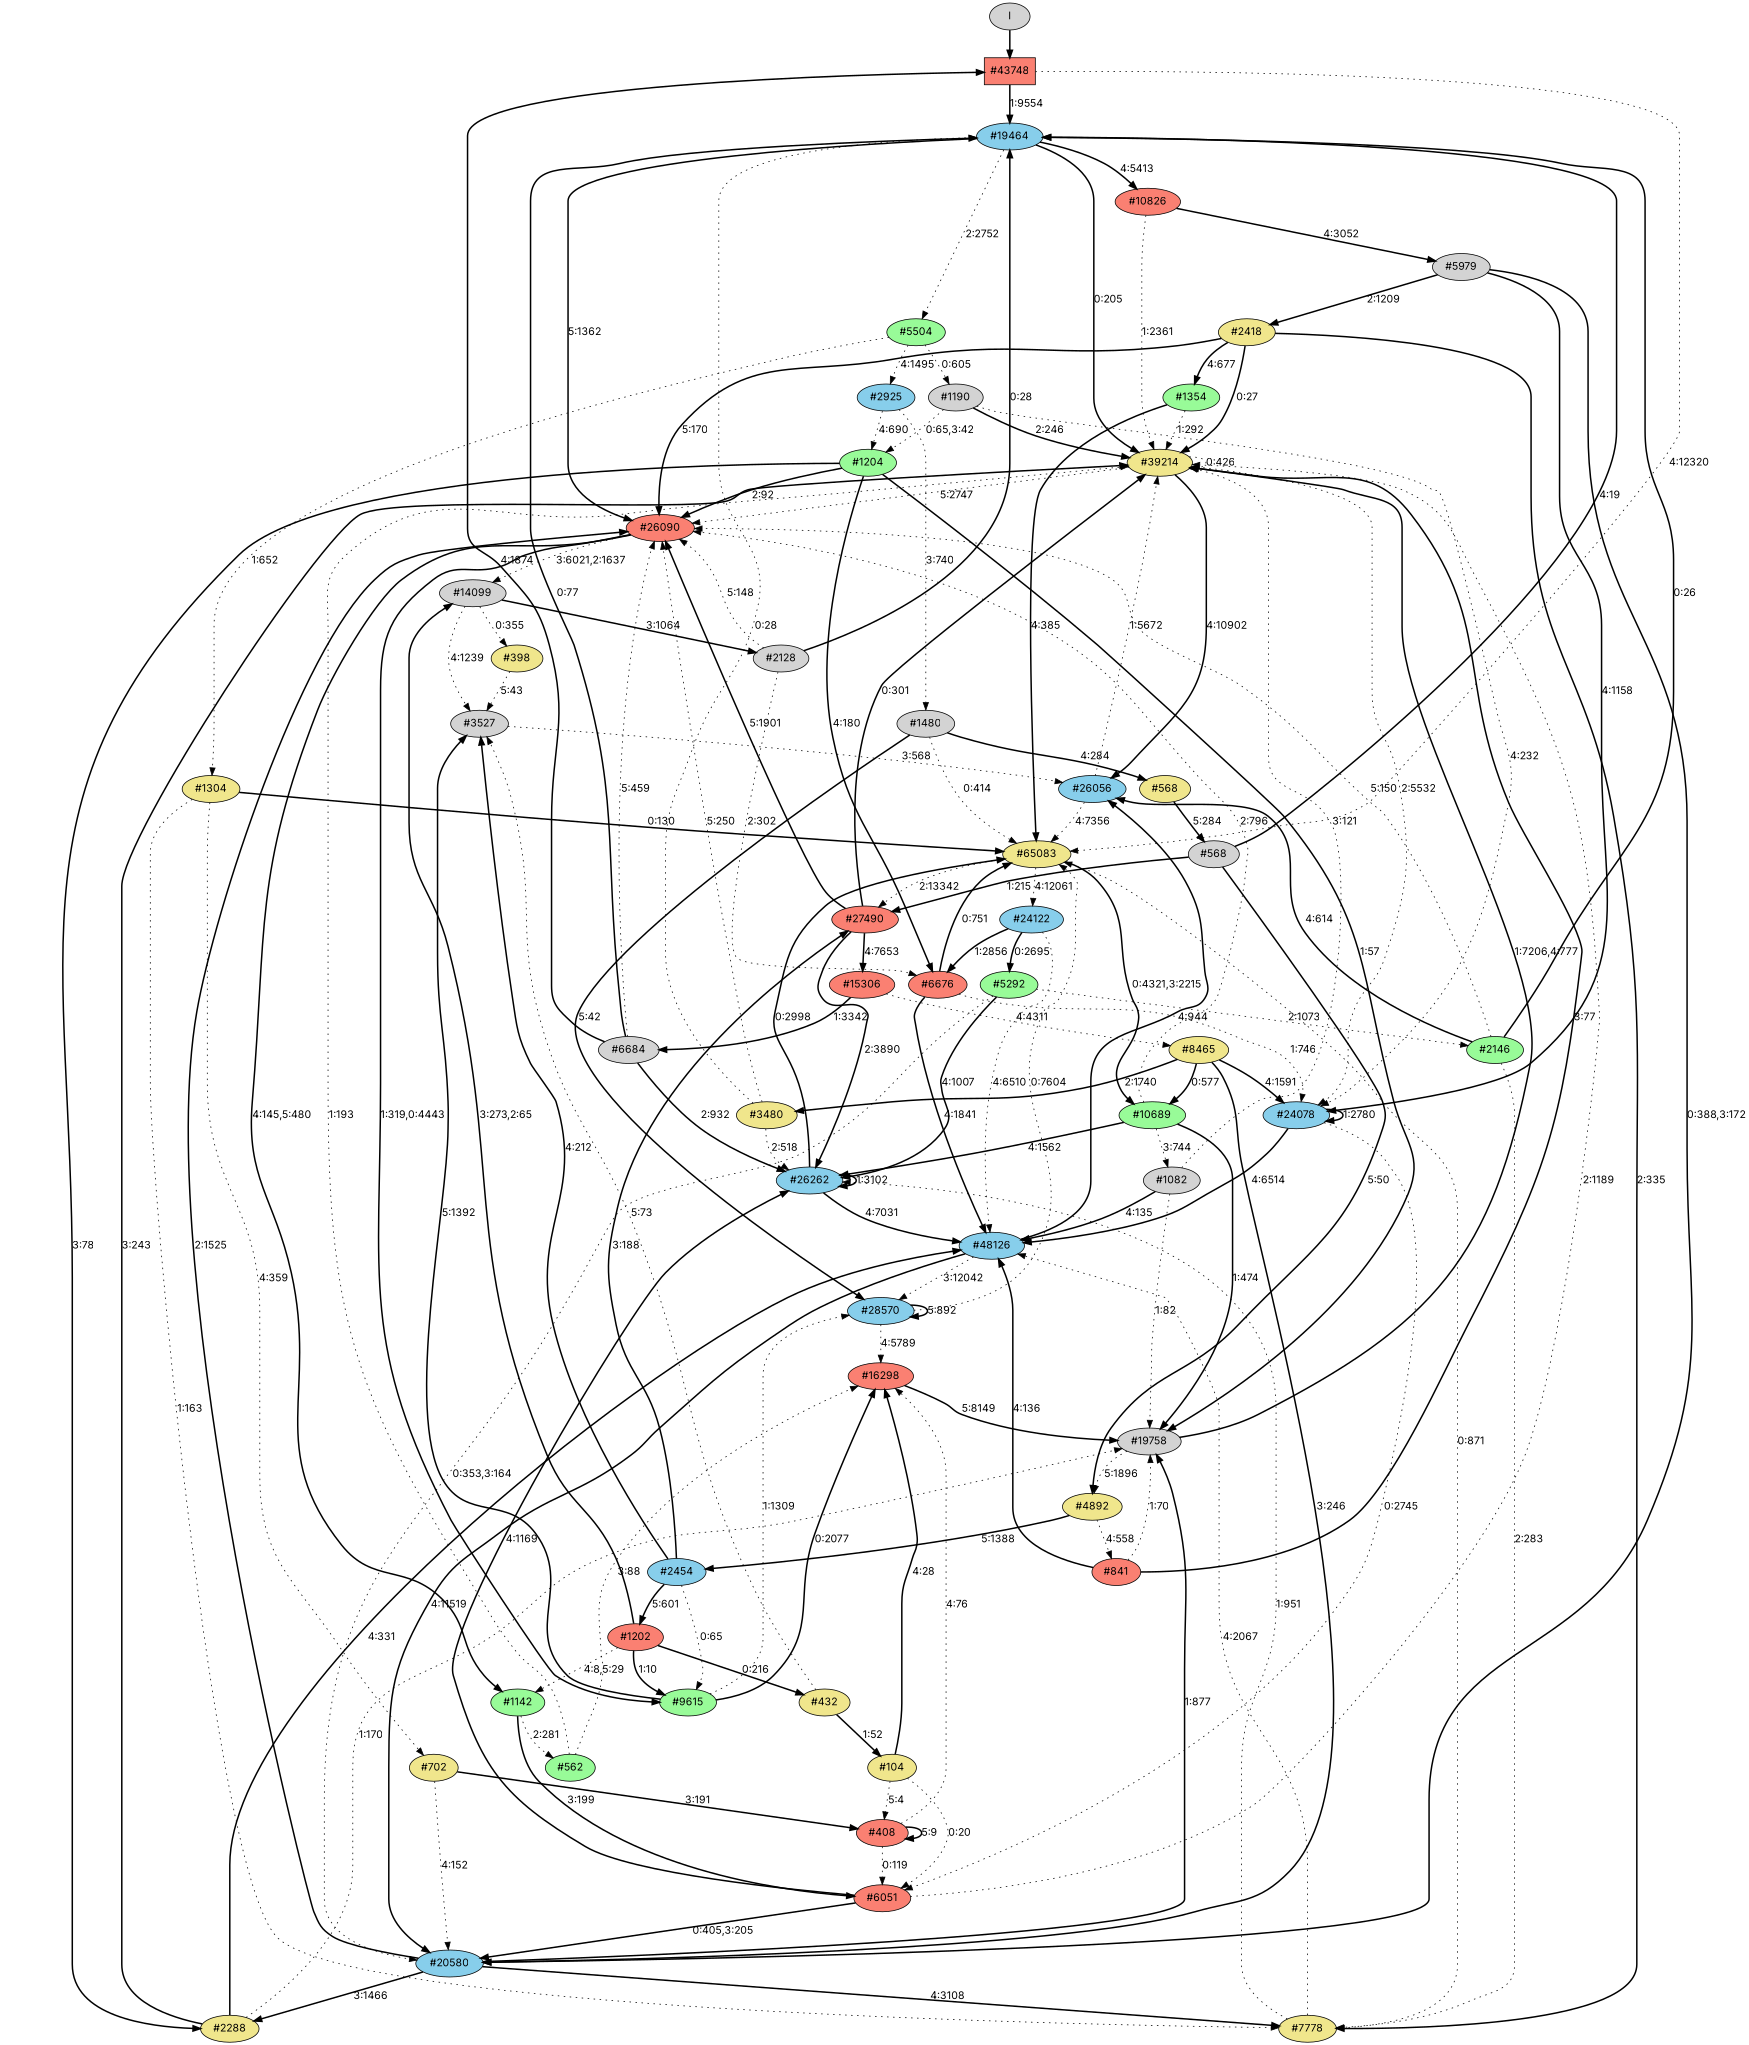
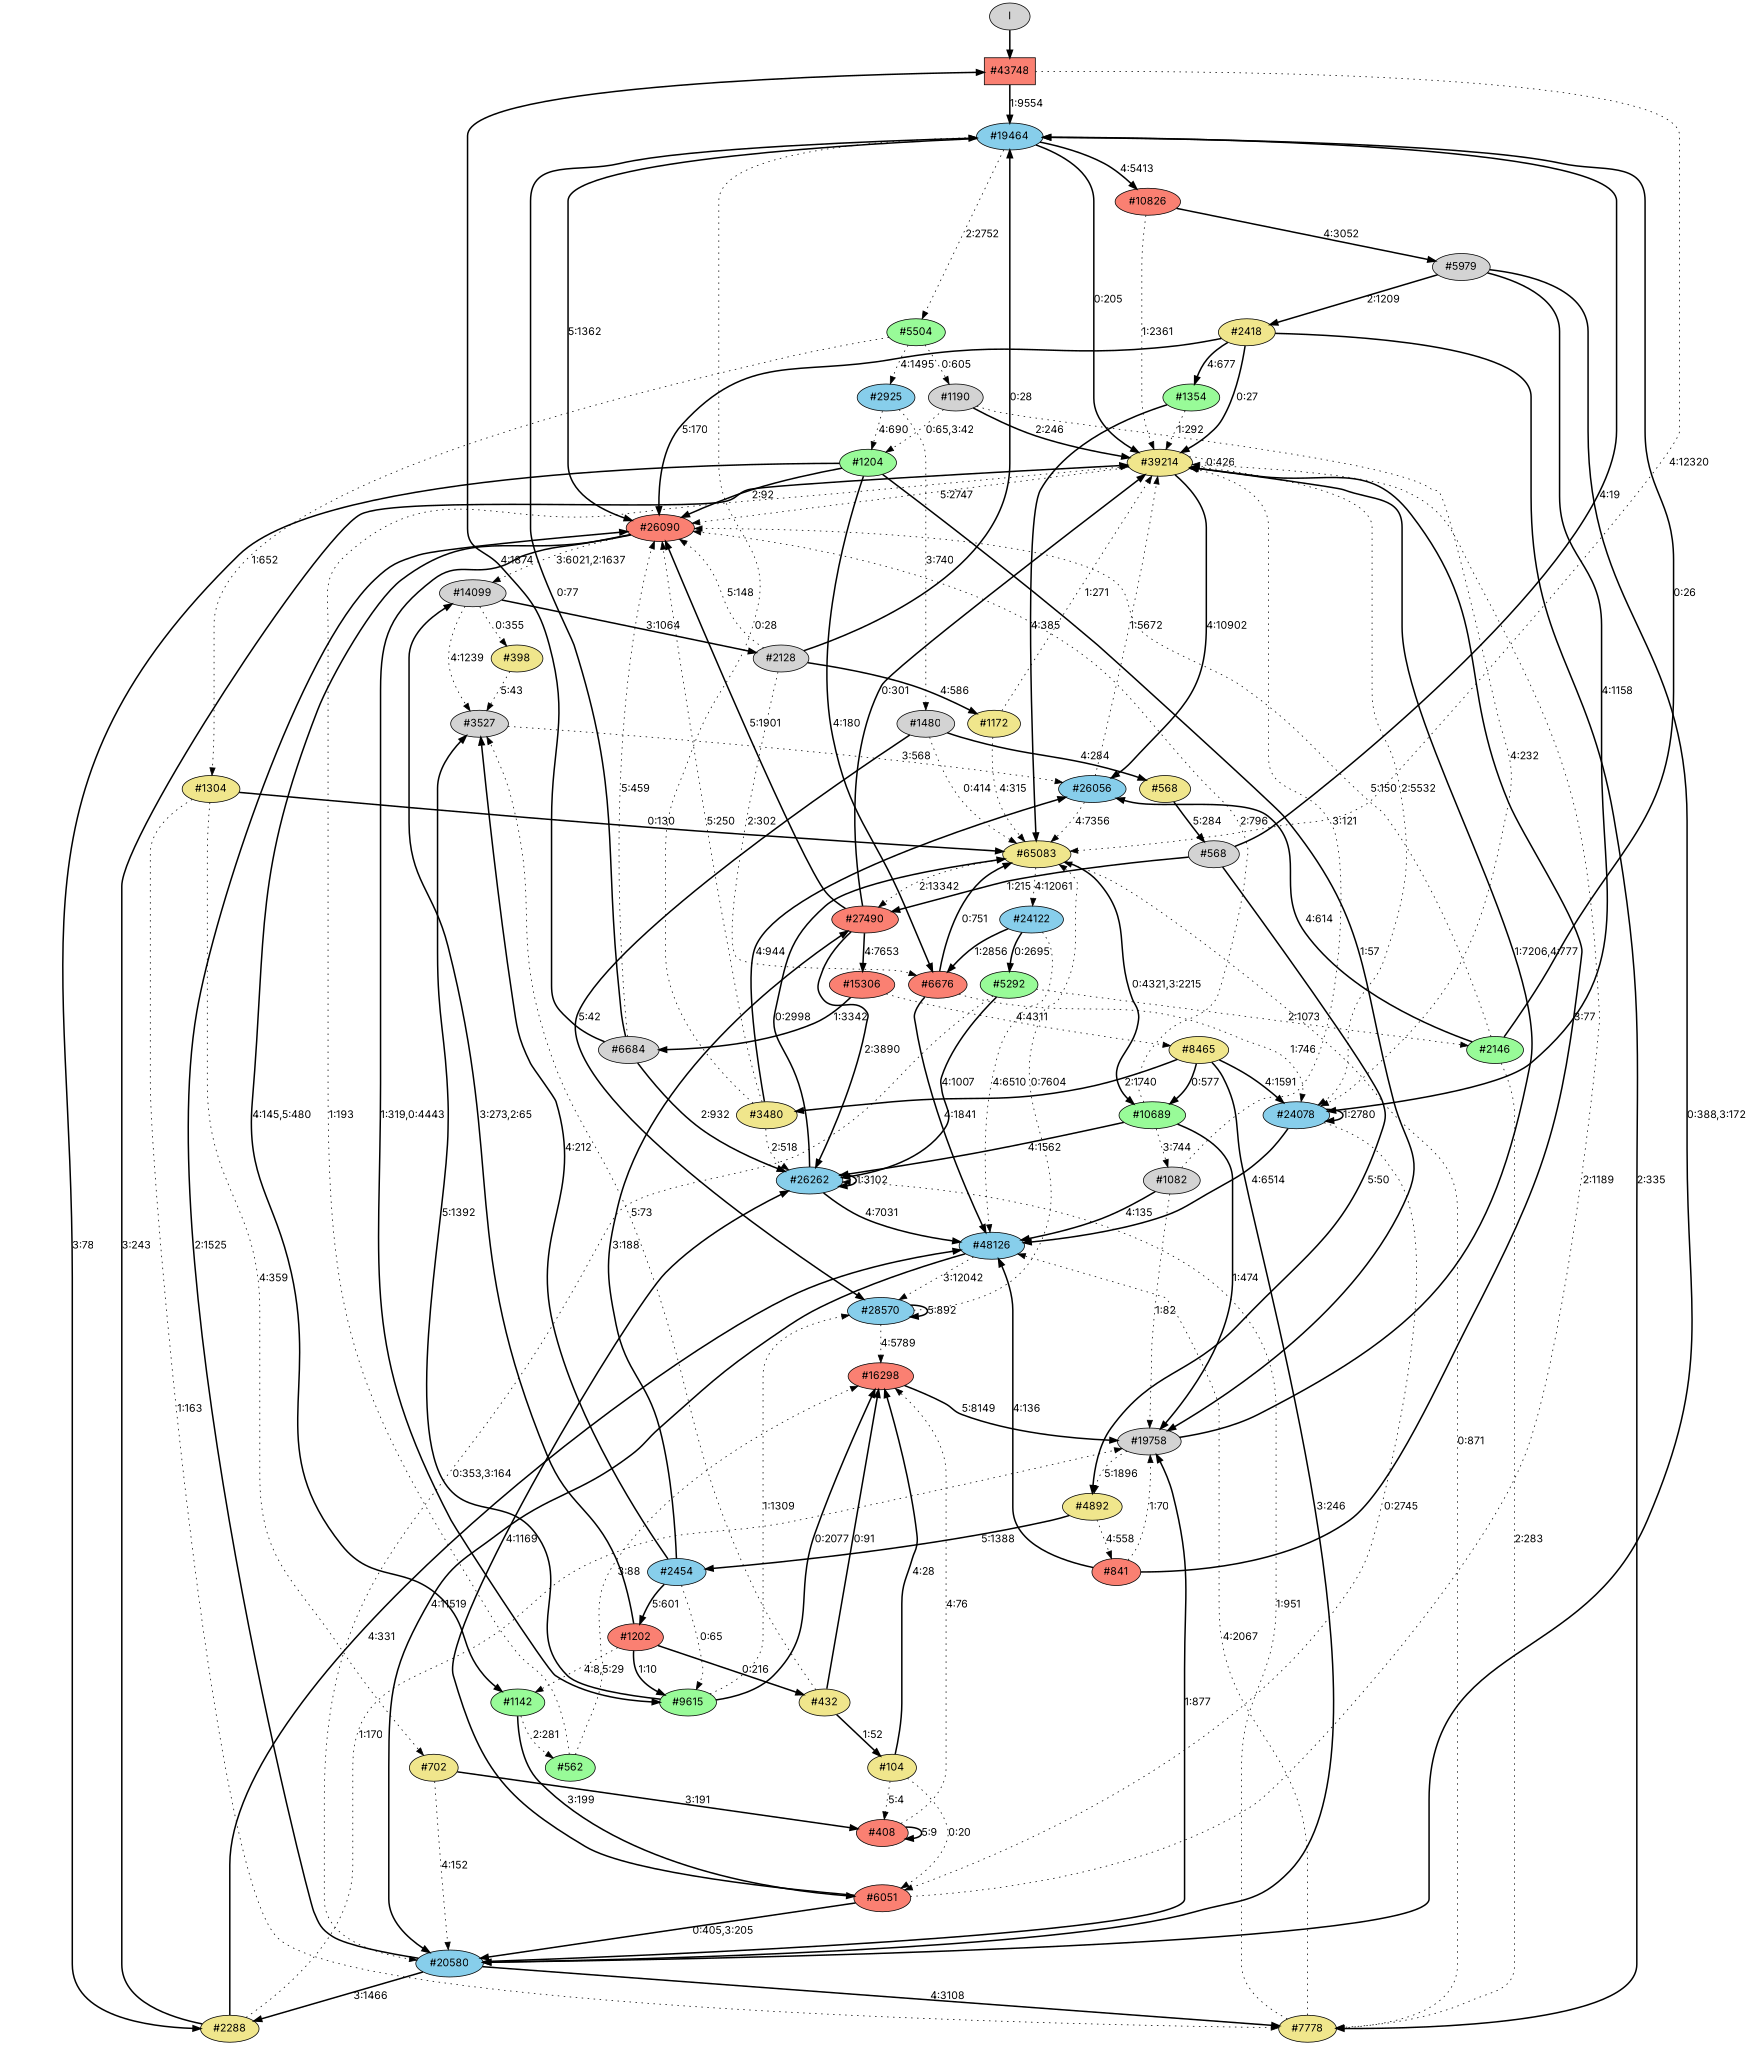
none -> (994, 724)
(1150, 1024) -> (815, 894)
none -> (852, 1543)
(882, 1862) -> none
